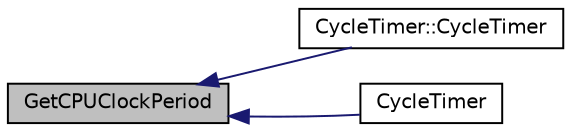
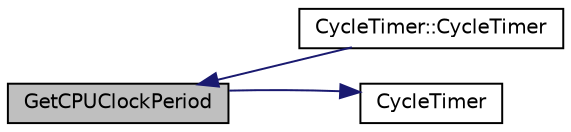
(305, 116) -> (285, 90)
